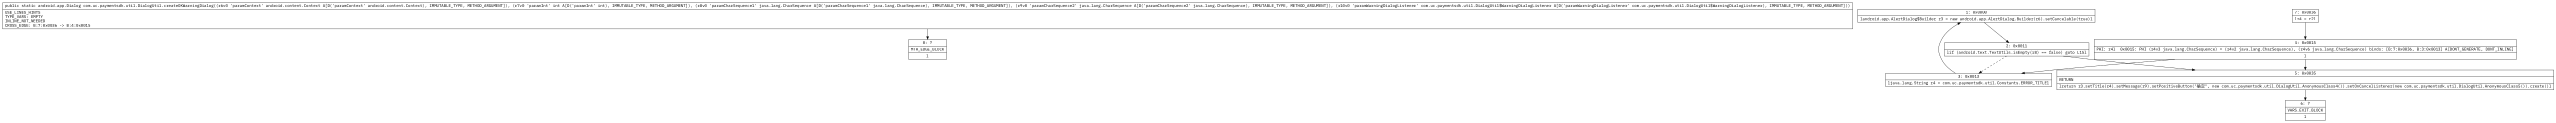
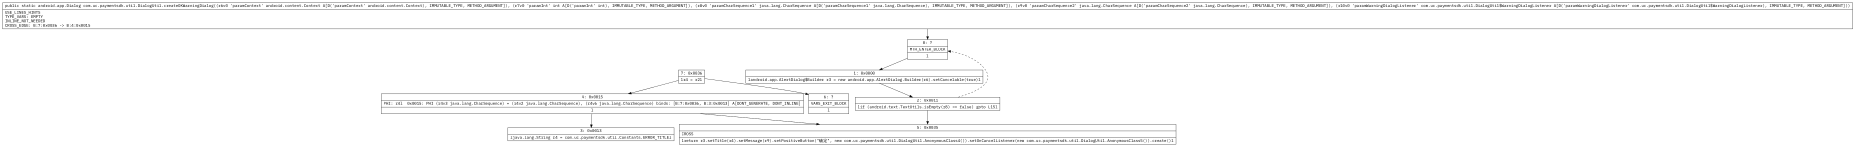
(1939, 48) -> (895, 64)
(928, 49) -> (928, 49)
(1994, 64) -> (987, 72)
(2066, 80) -> (688, 134)
(2305, 94) -> (755, 86)
